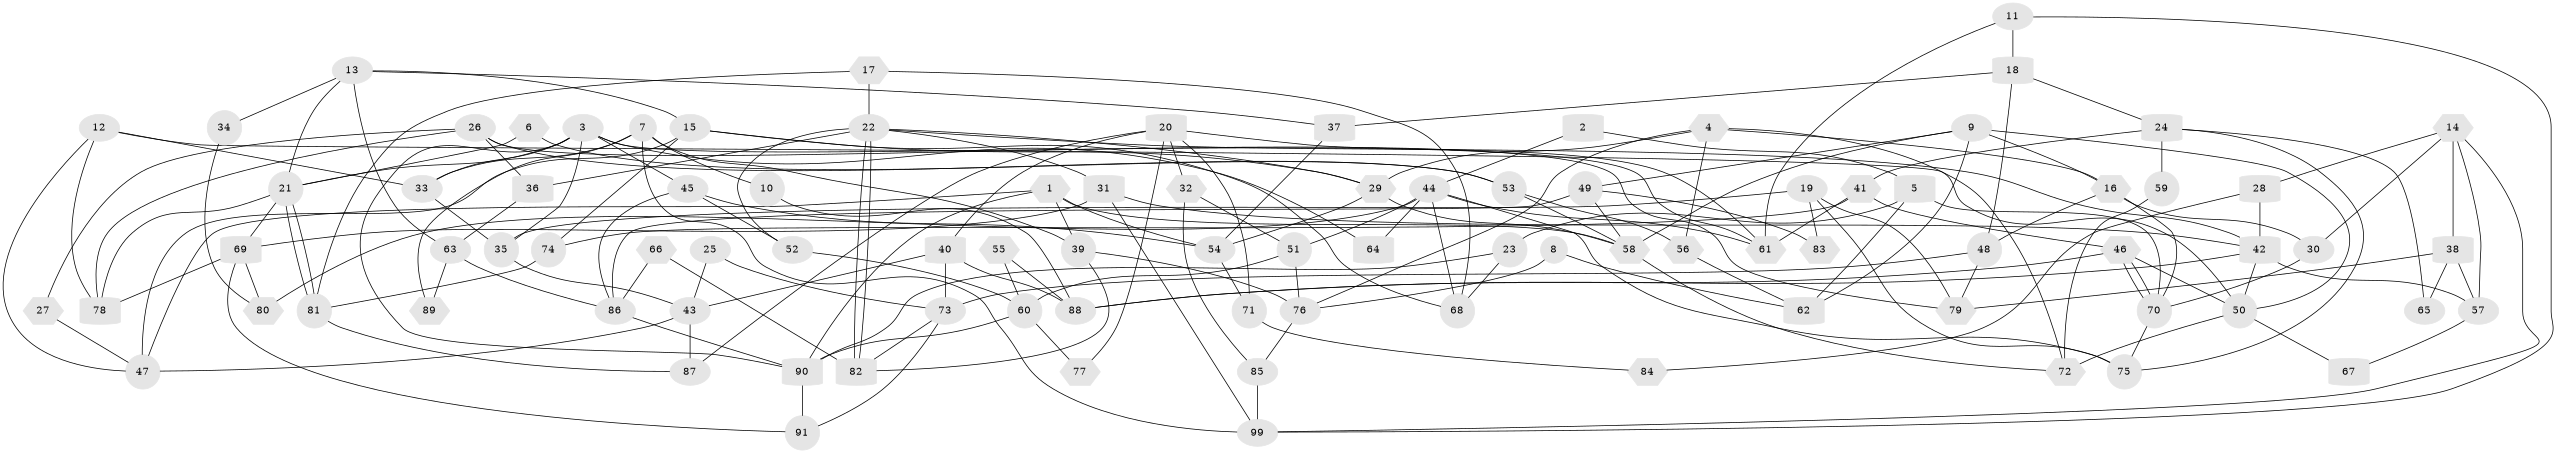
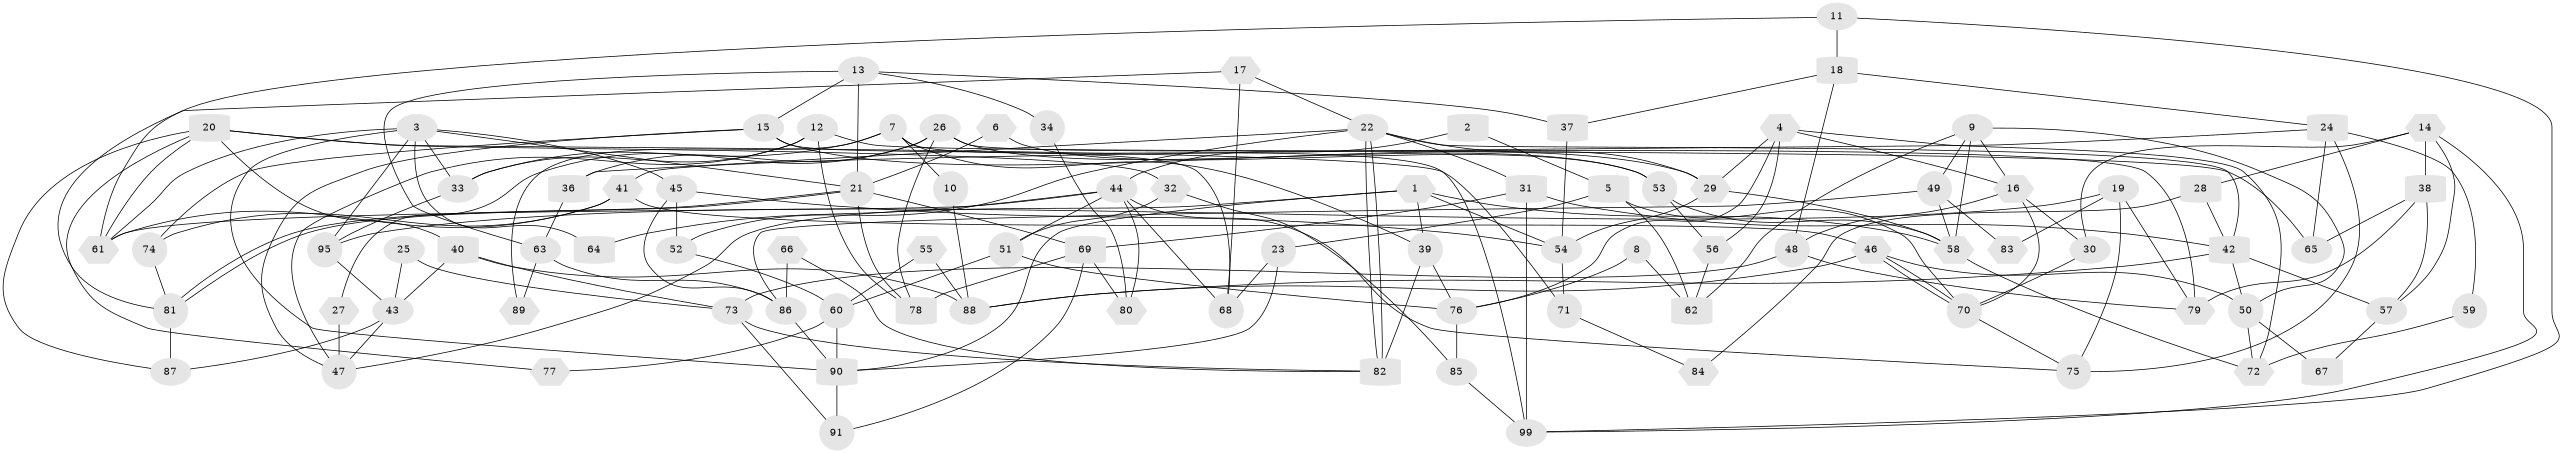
(1254, 153) -> (1581, 152)
(501, 250) -> (325, 250)
